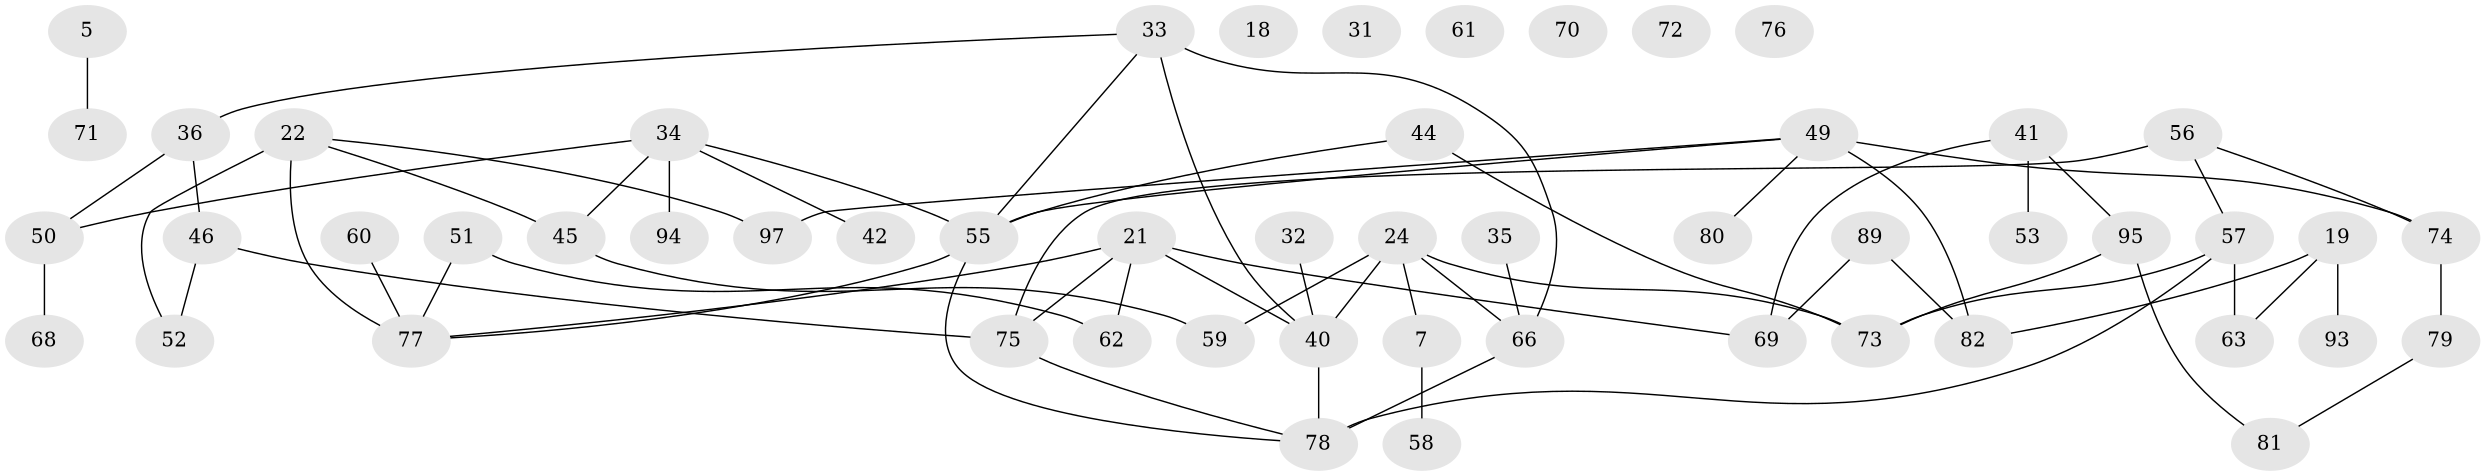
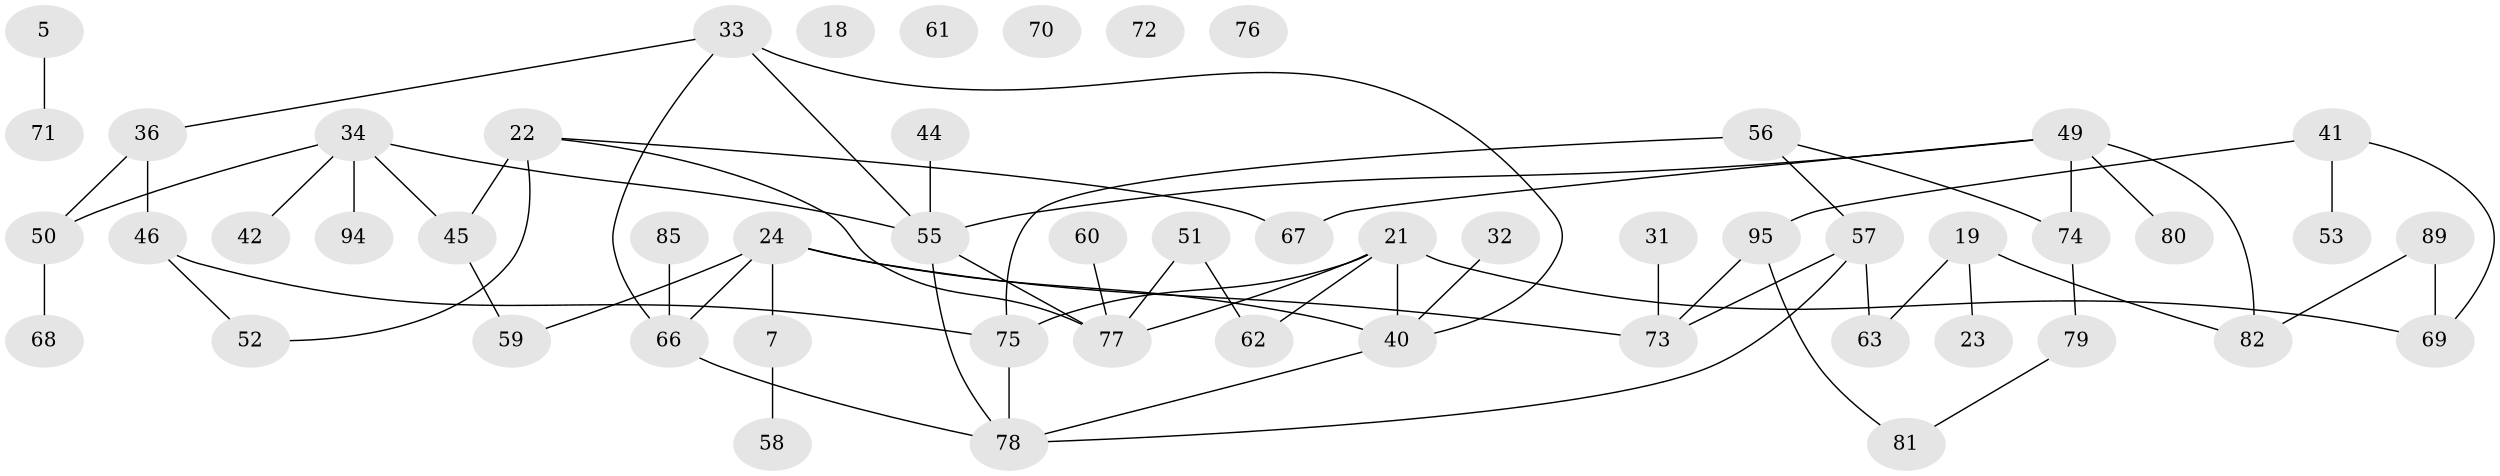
(773, 238) -> (1294, 238)
(1501, 238) -> (669, 238)
(1640, 254) -> (1658, 290)
(2338, 341) -> (1974, 341)
